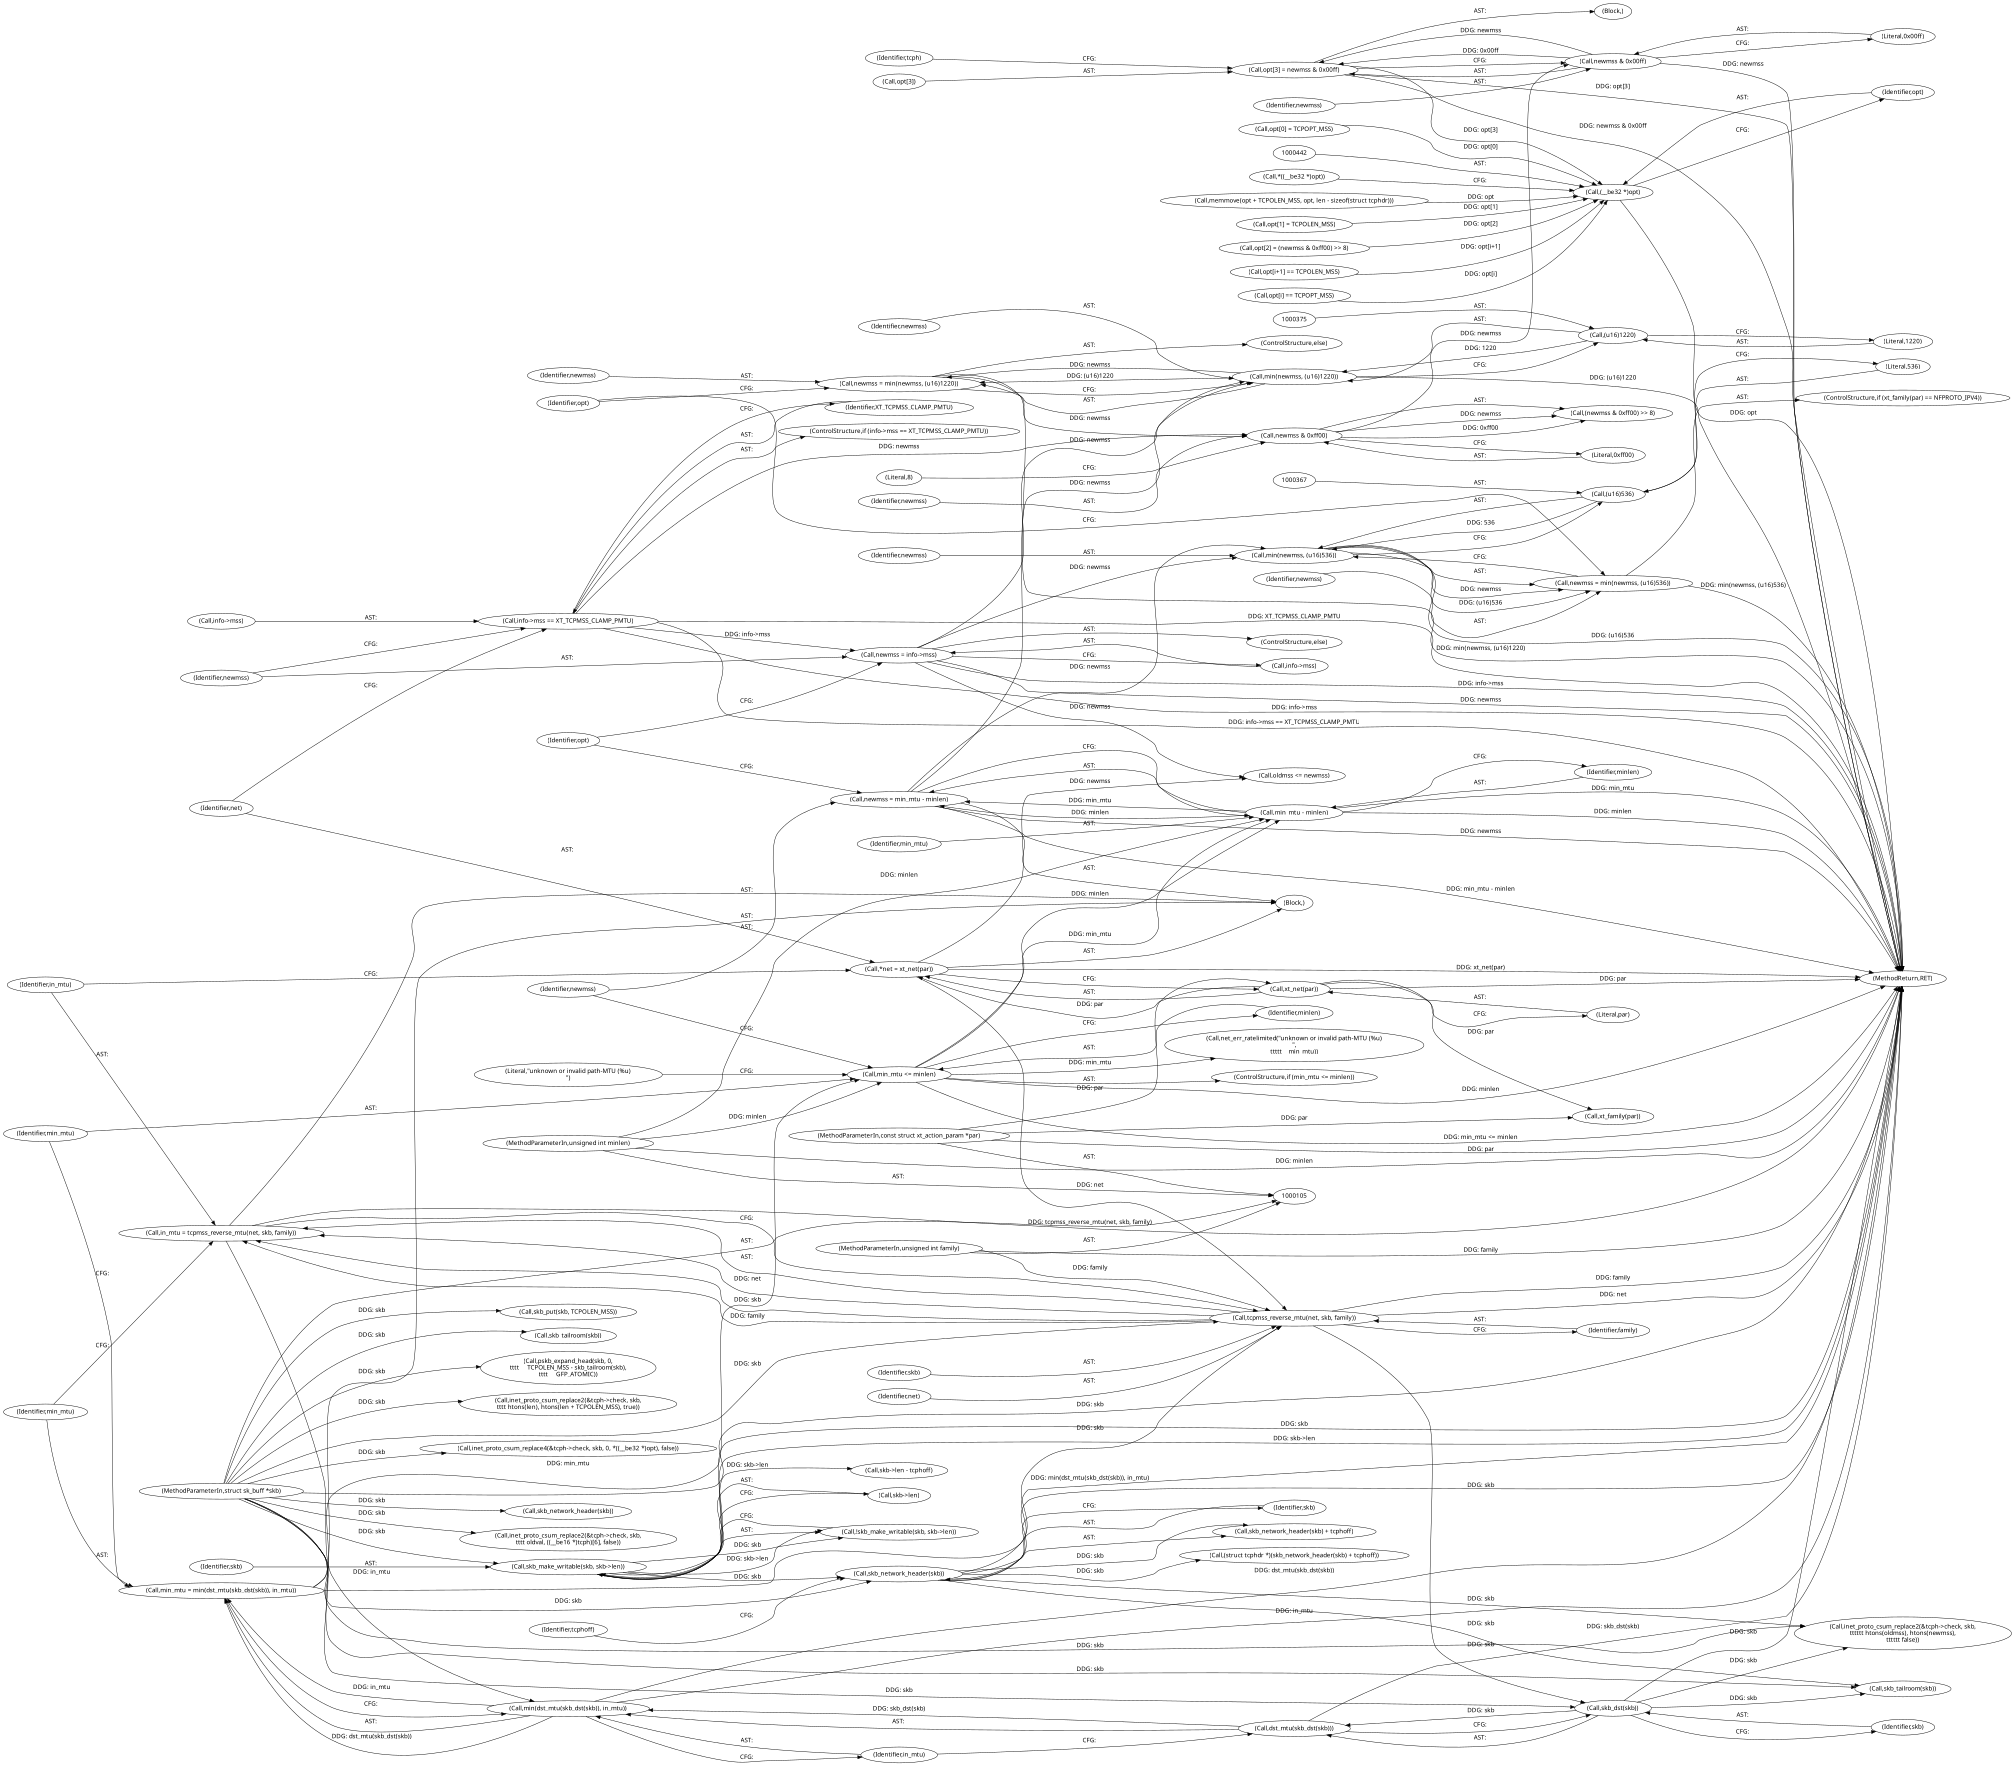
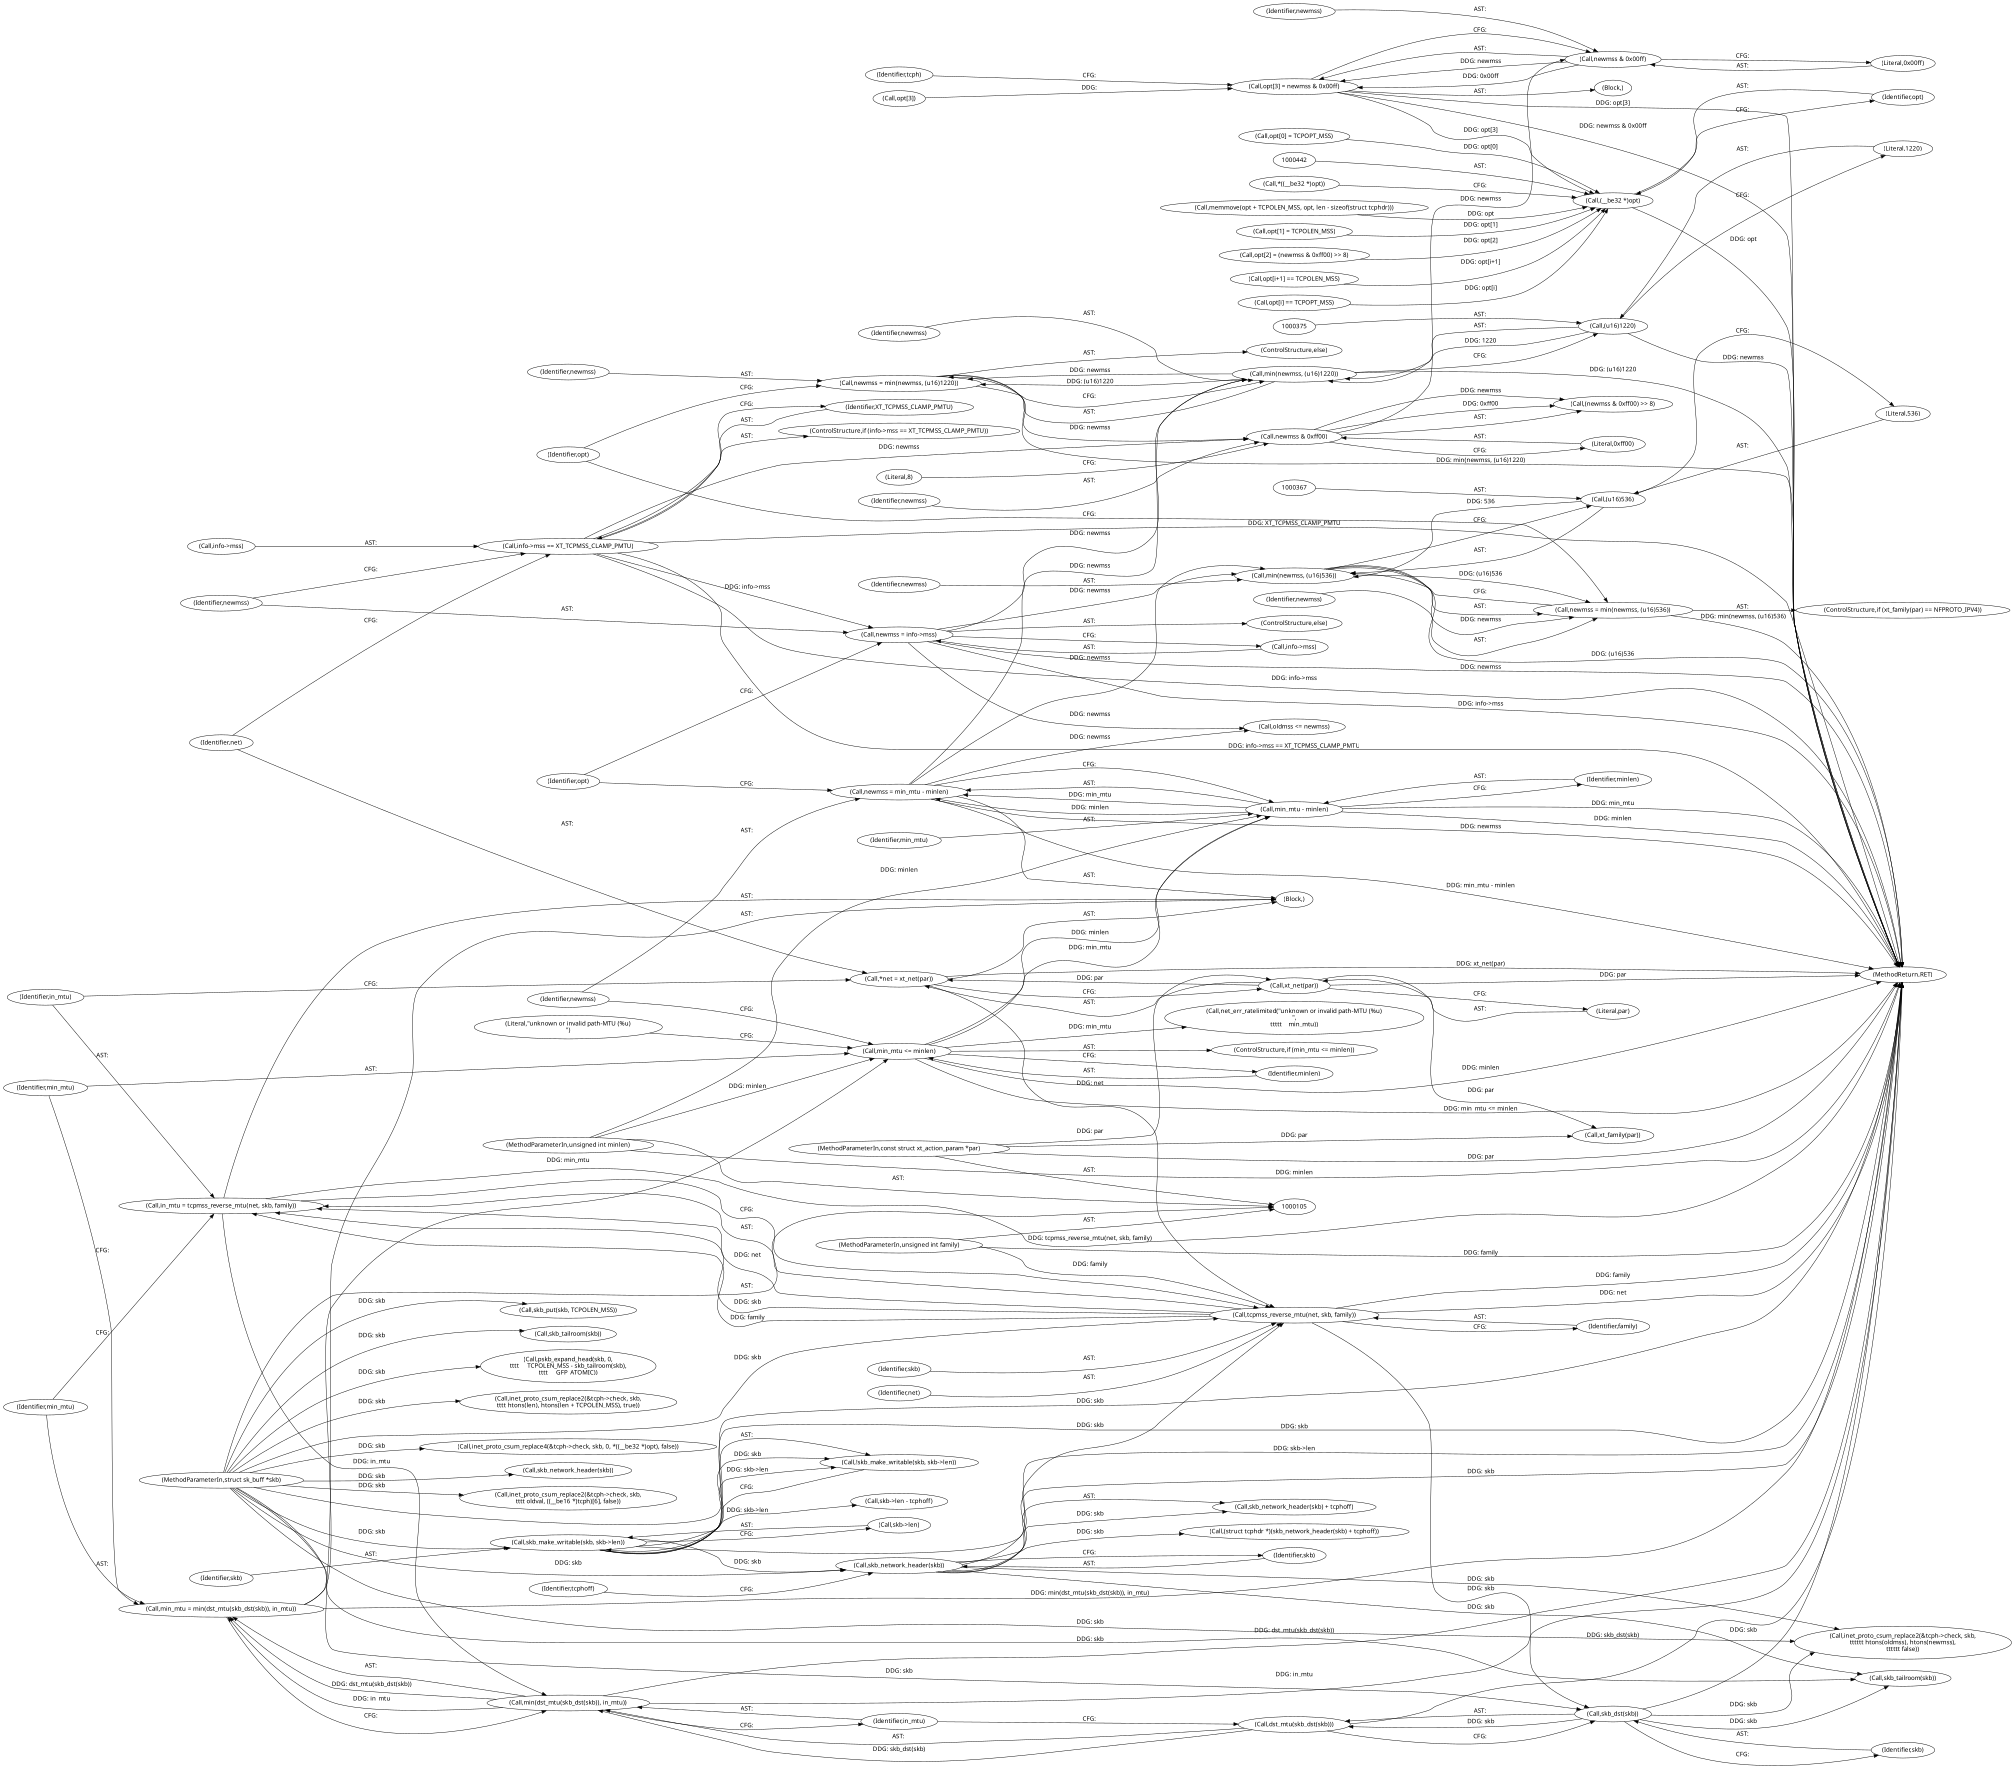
(1090, 71) -> (1090, 88)
(1802, 468) -> (1790, 397)
(1027, 798) -> (1067, 752)
